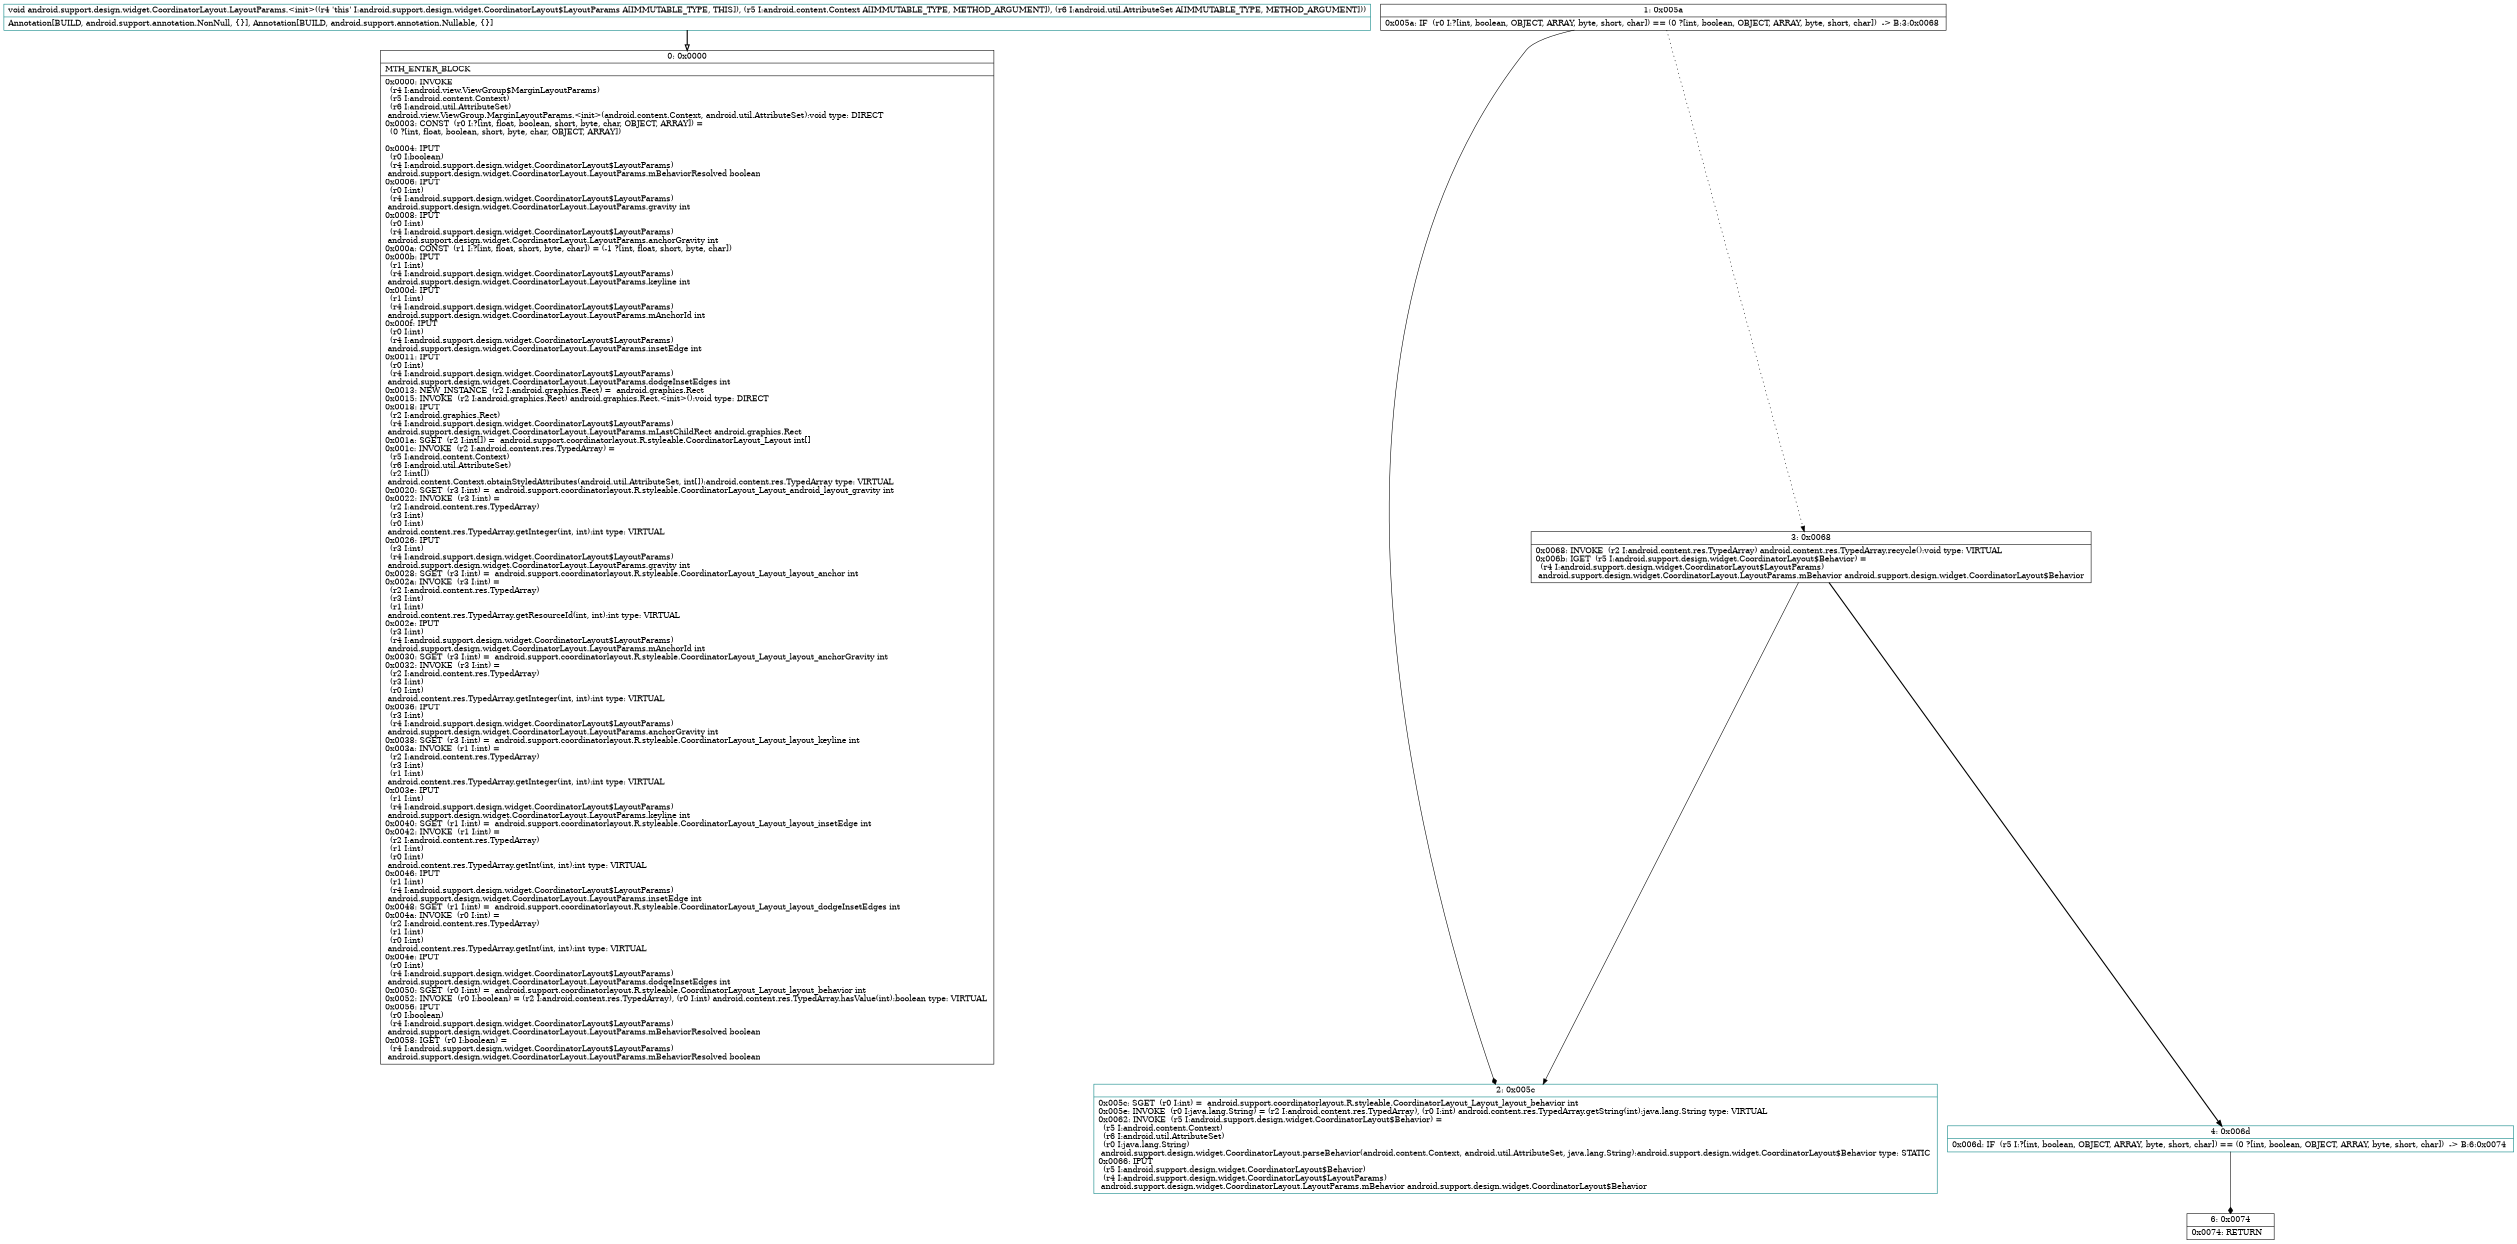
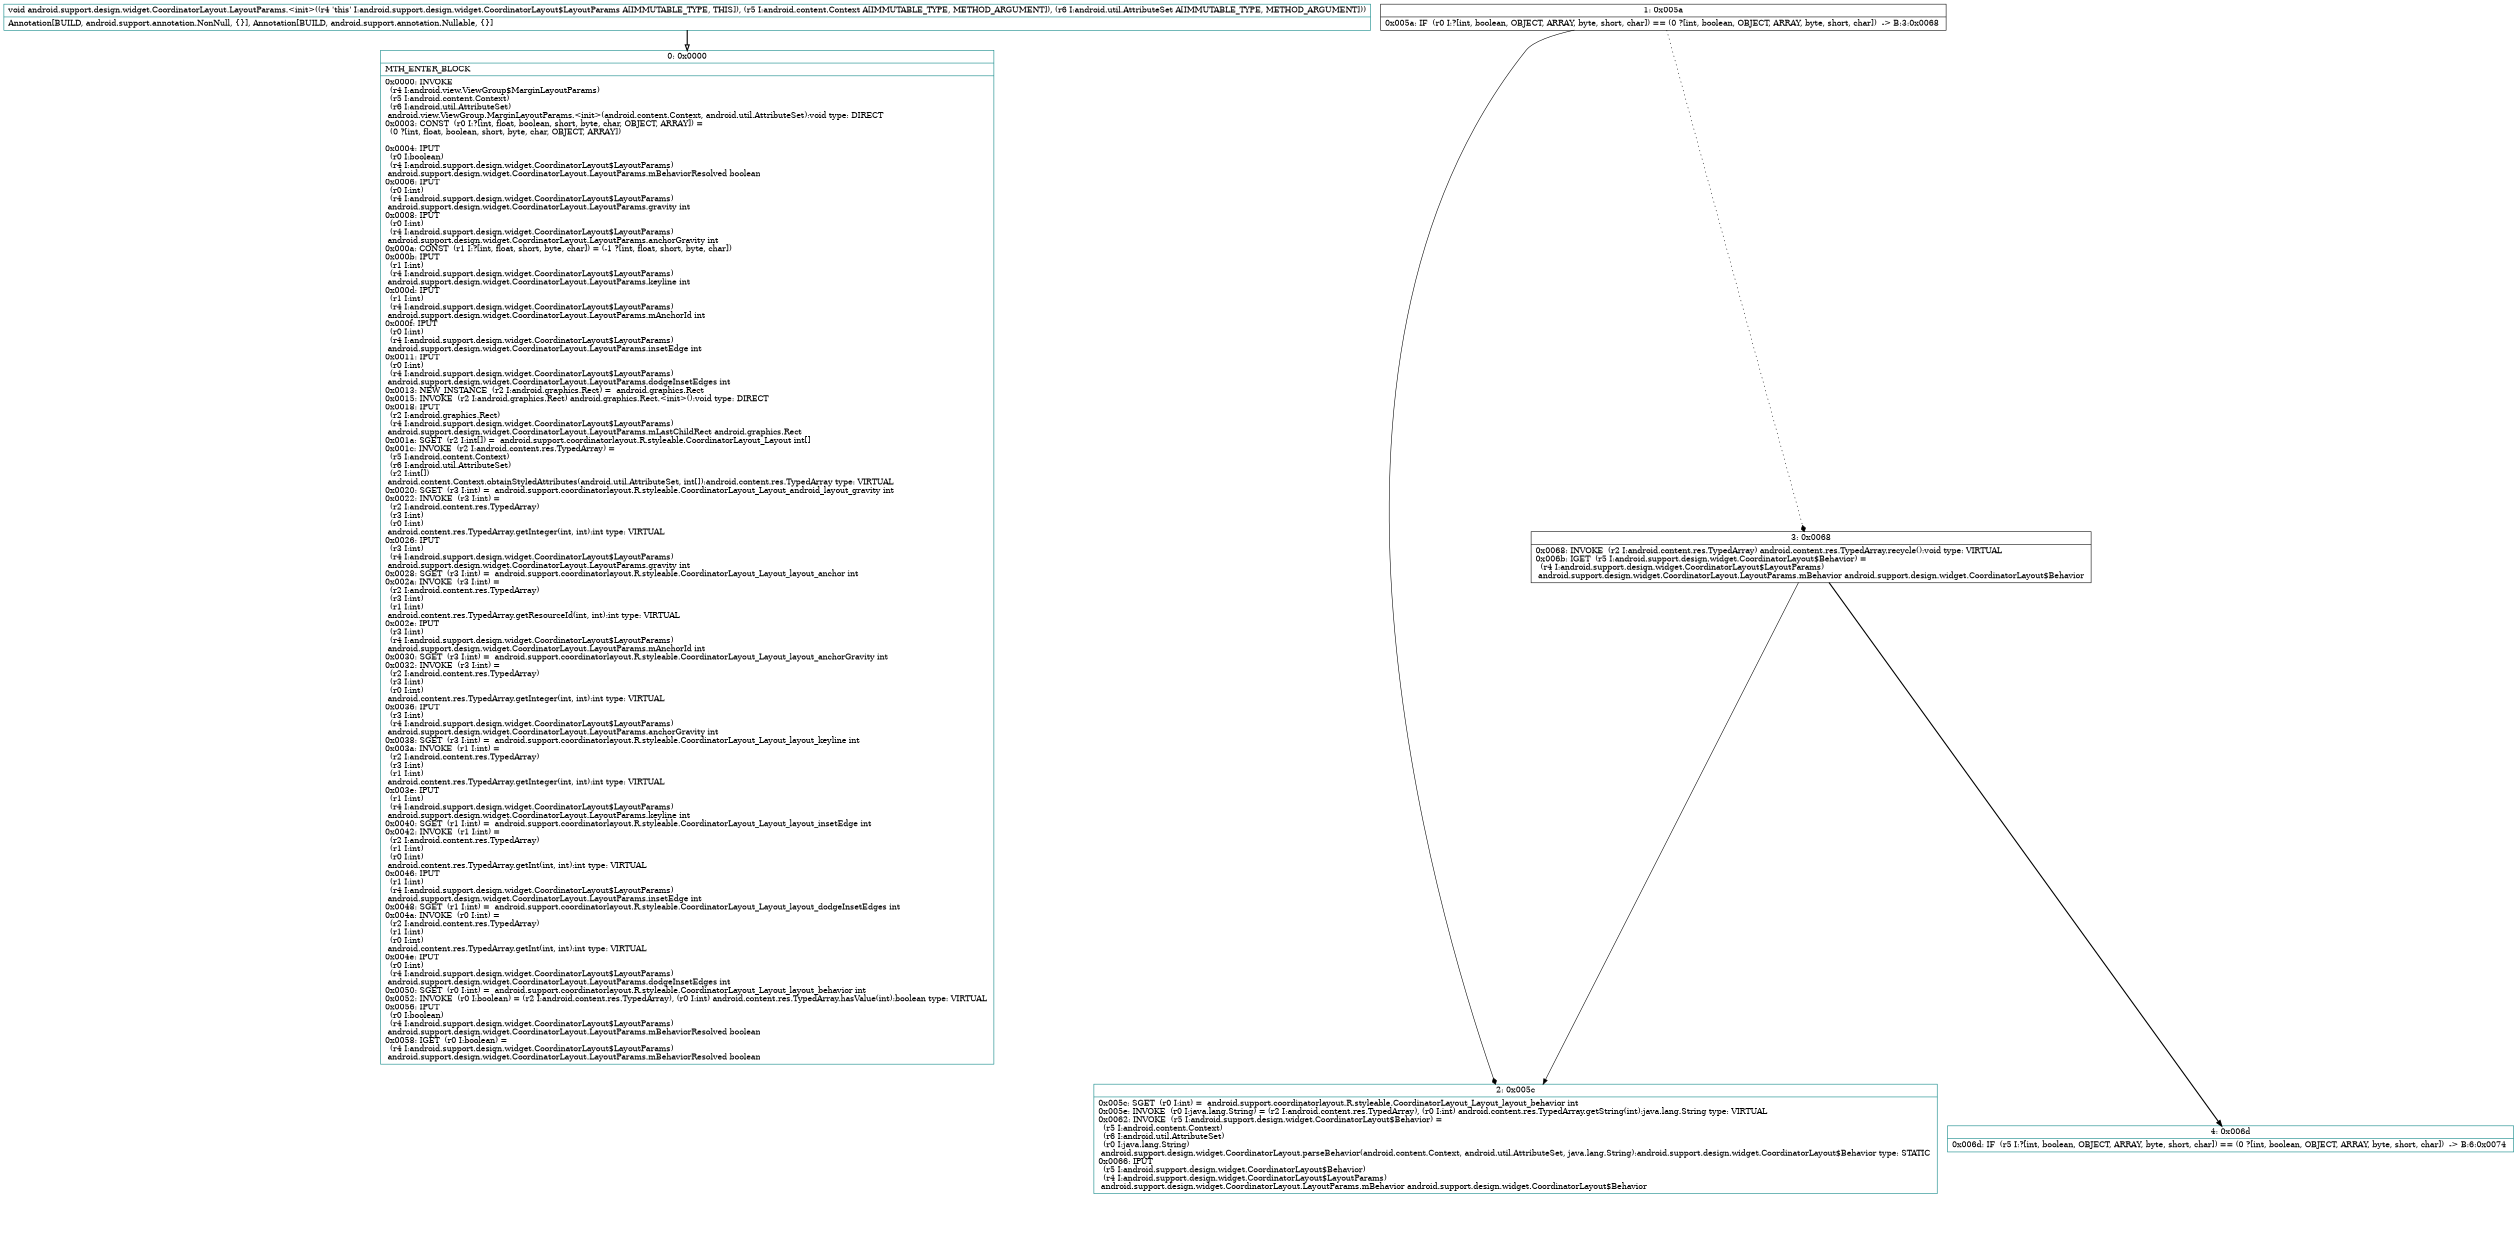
(1735, 278) -> (1735, 278)
(687, 557) -> (687, 557)
(2231, 1227) -> none
